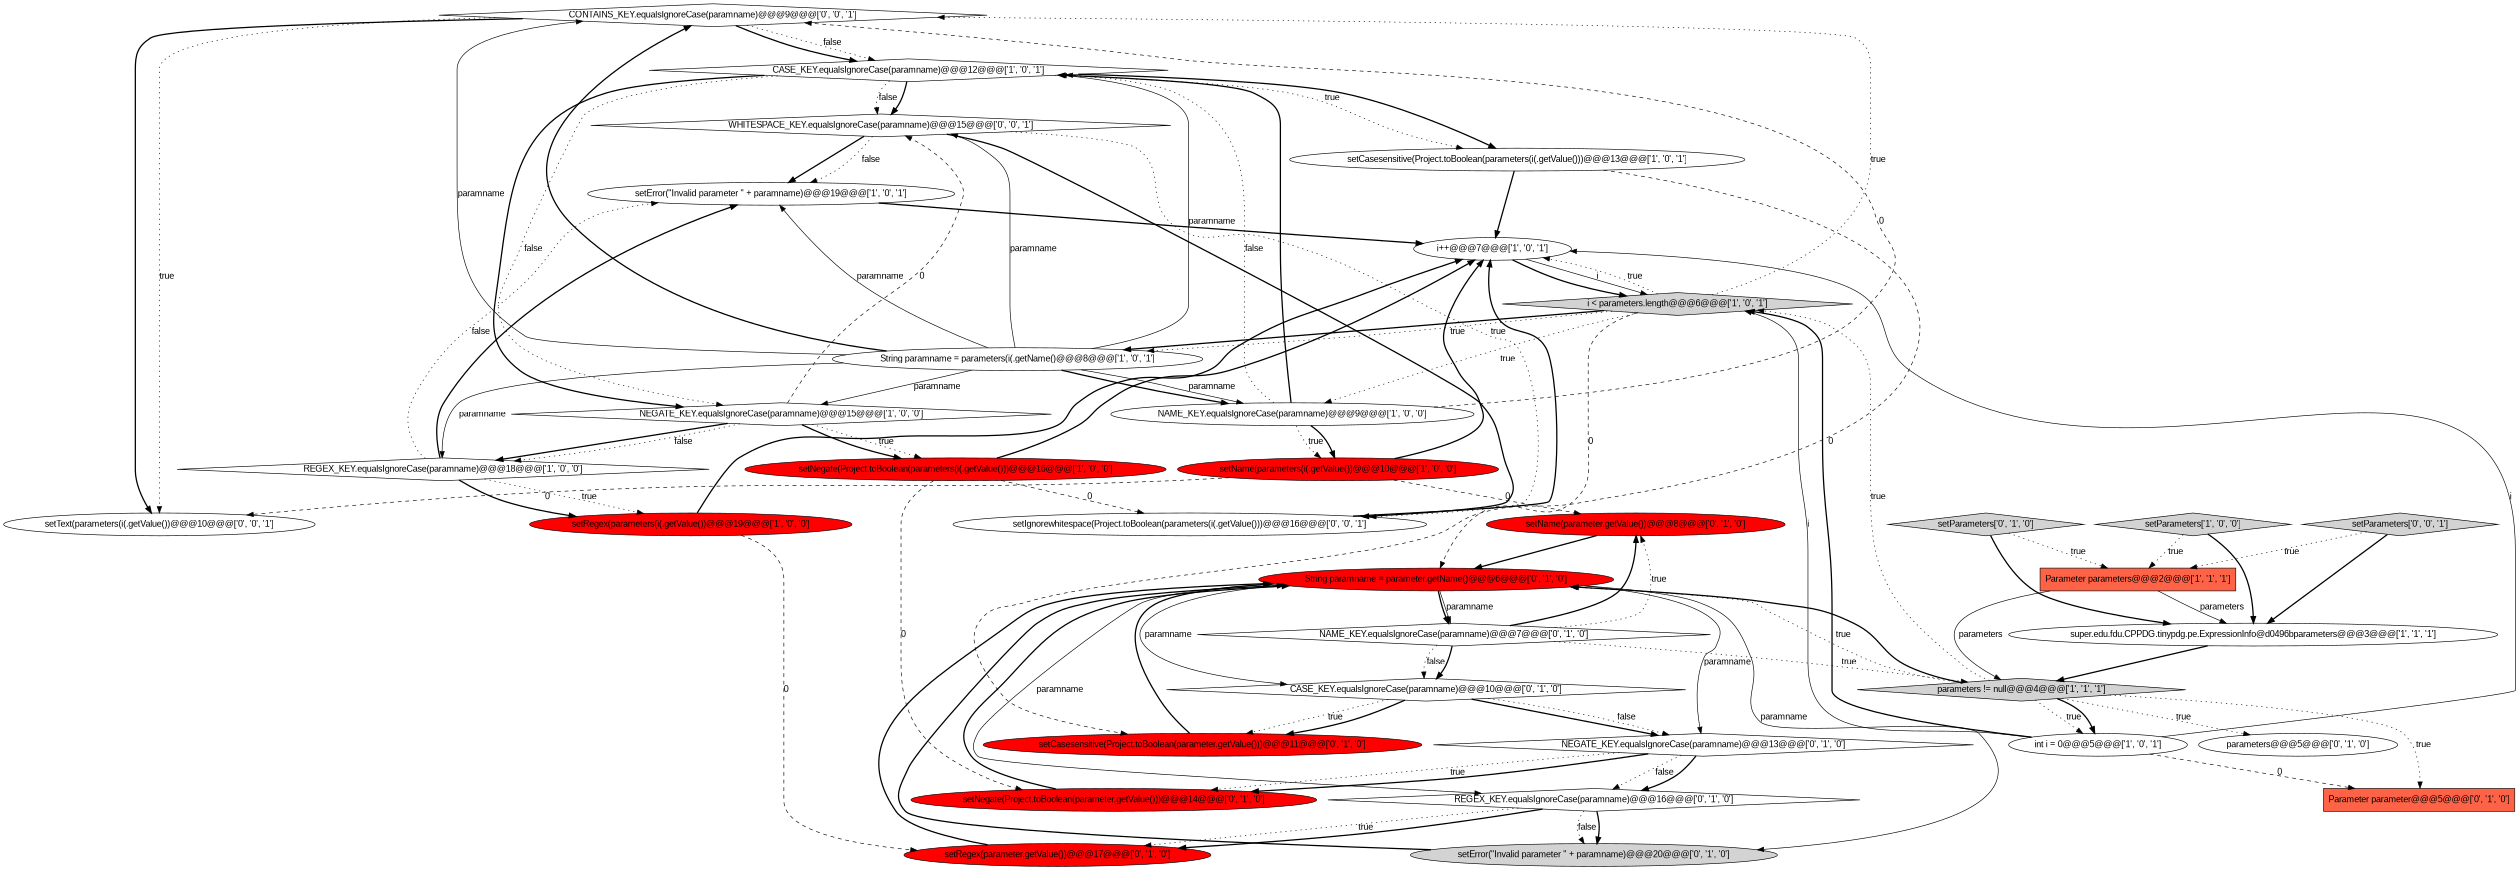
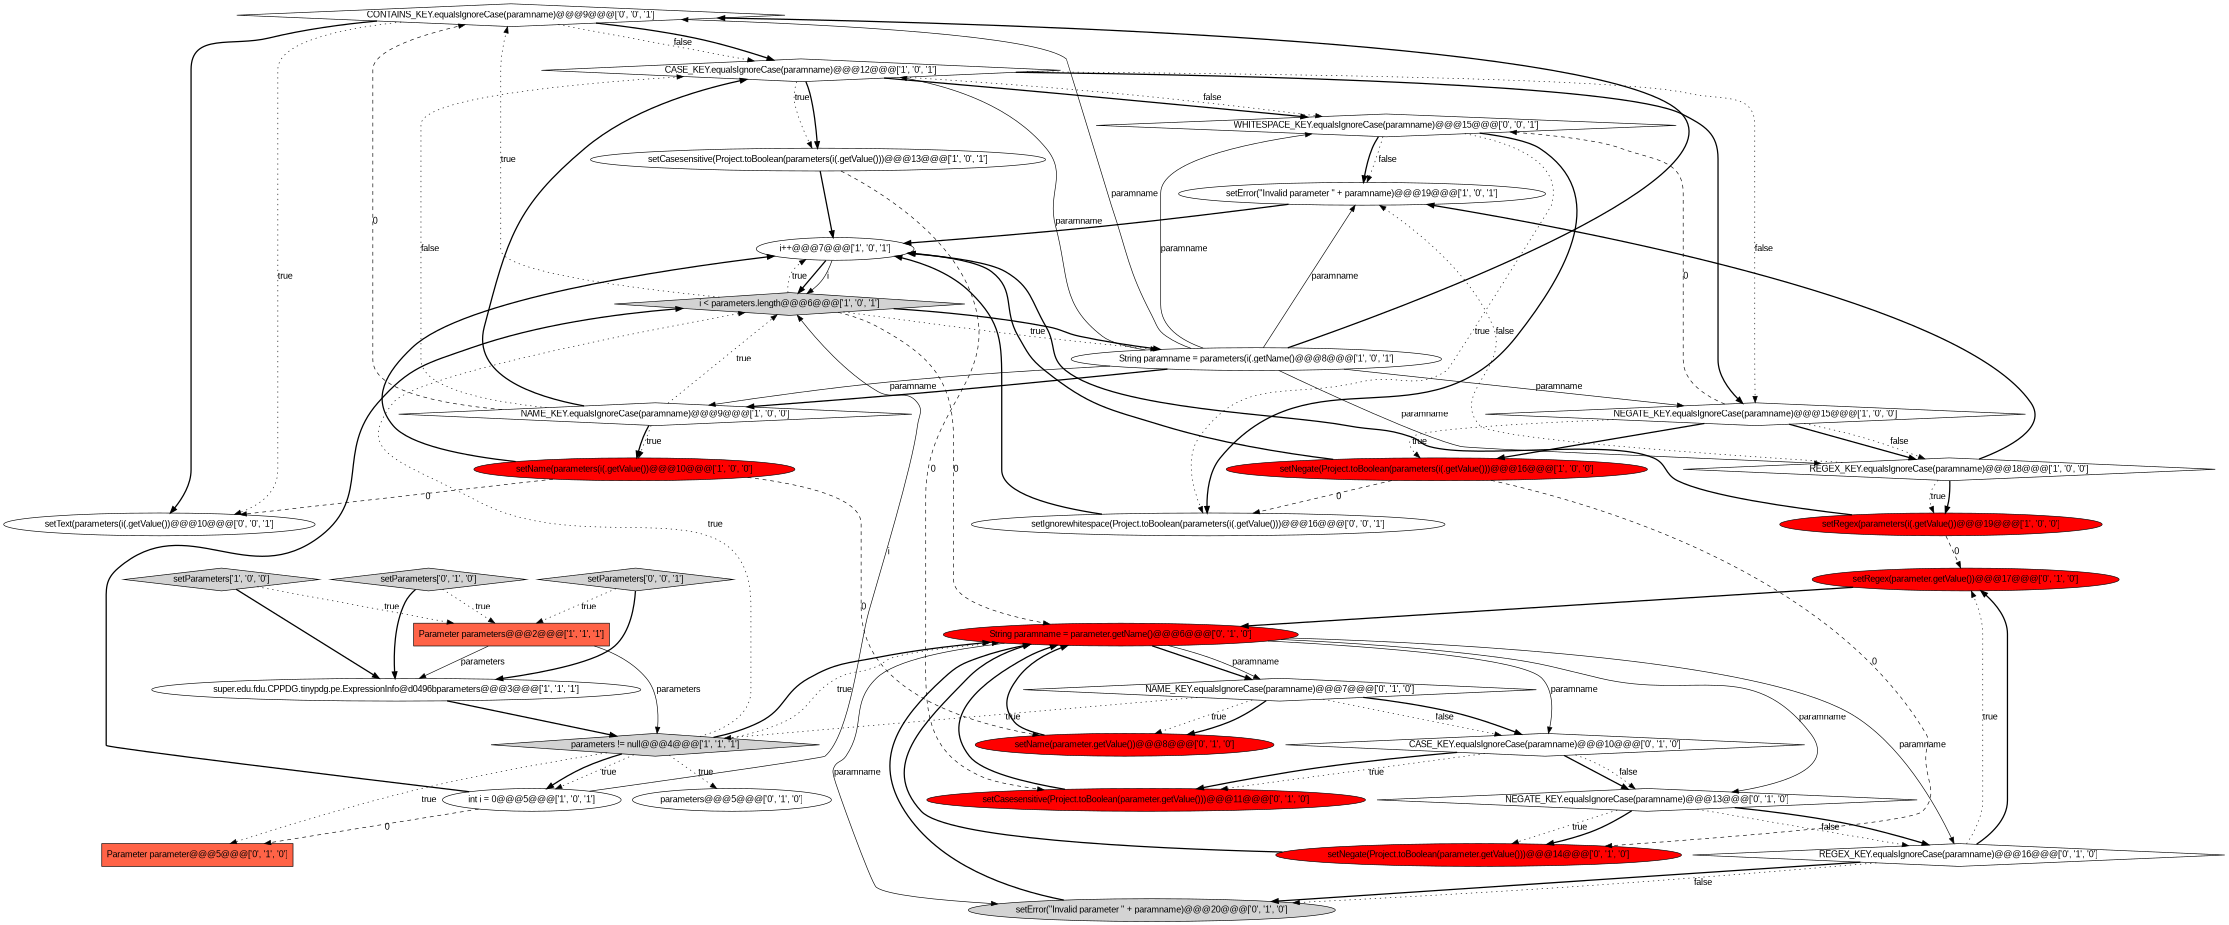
(1484, 354) -> (720, 361)
(1292, 414) -> (655, 414)
(2307, 416) -> none
